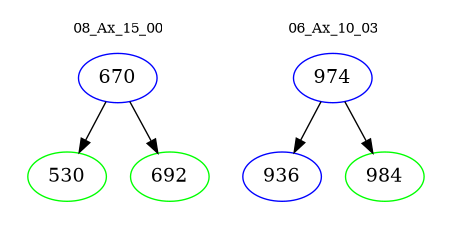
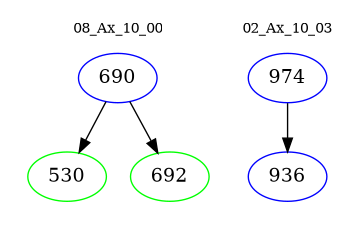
(118, 29) -> (118, 29)
(333, 29) -> (288, 29)
(118, 78) -> (118, 78)
(385, 177) -> none
